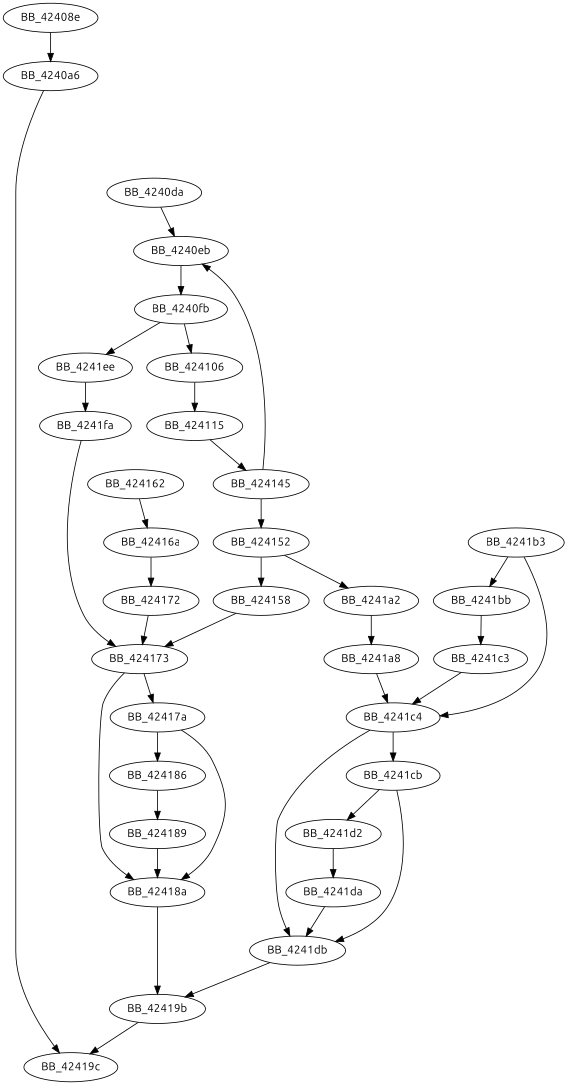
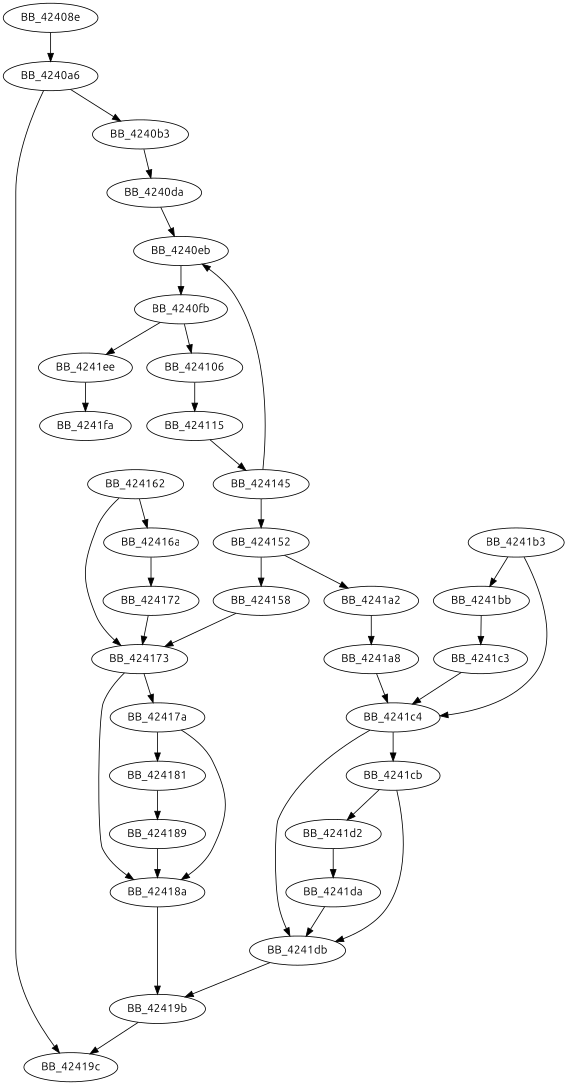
none -> (140, 134)
(68, 547) -> (86, 569)
(157, 776) -> (157, 776)
